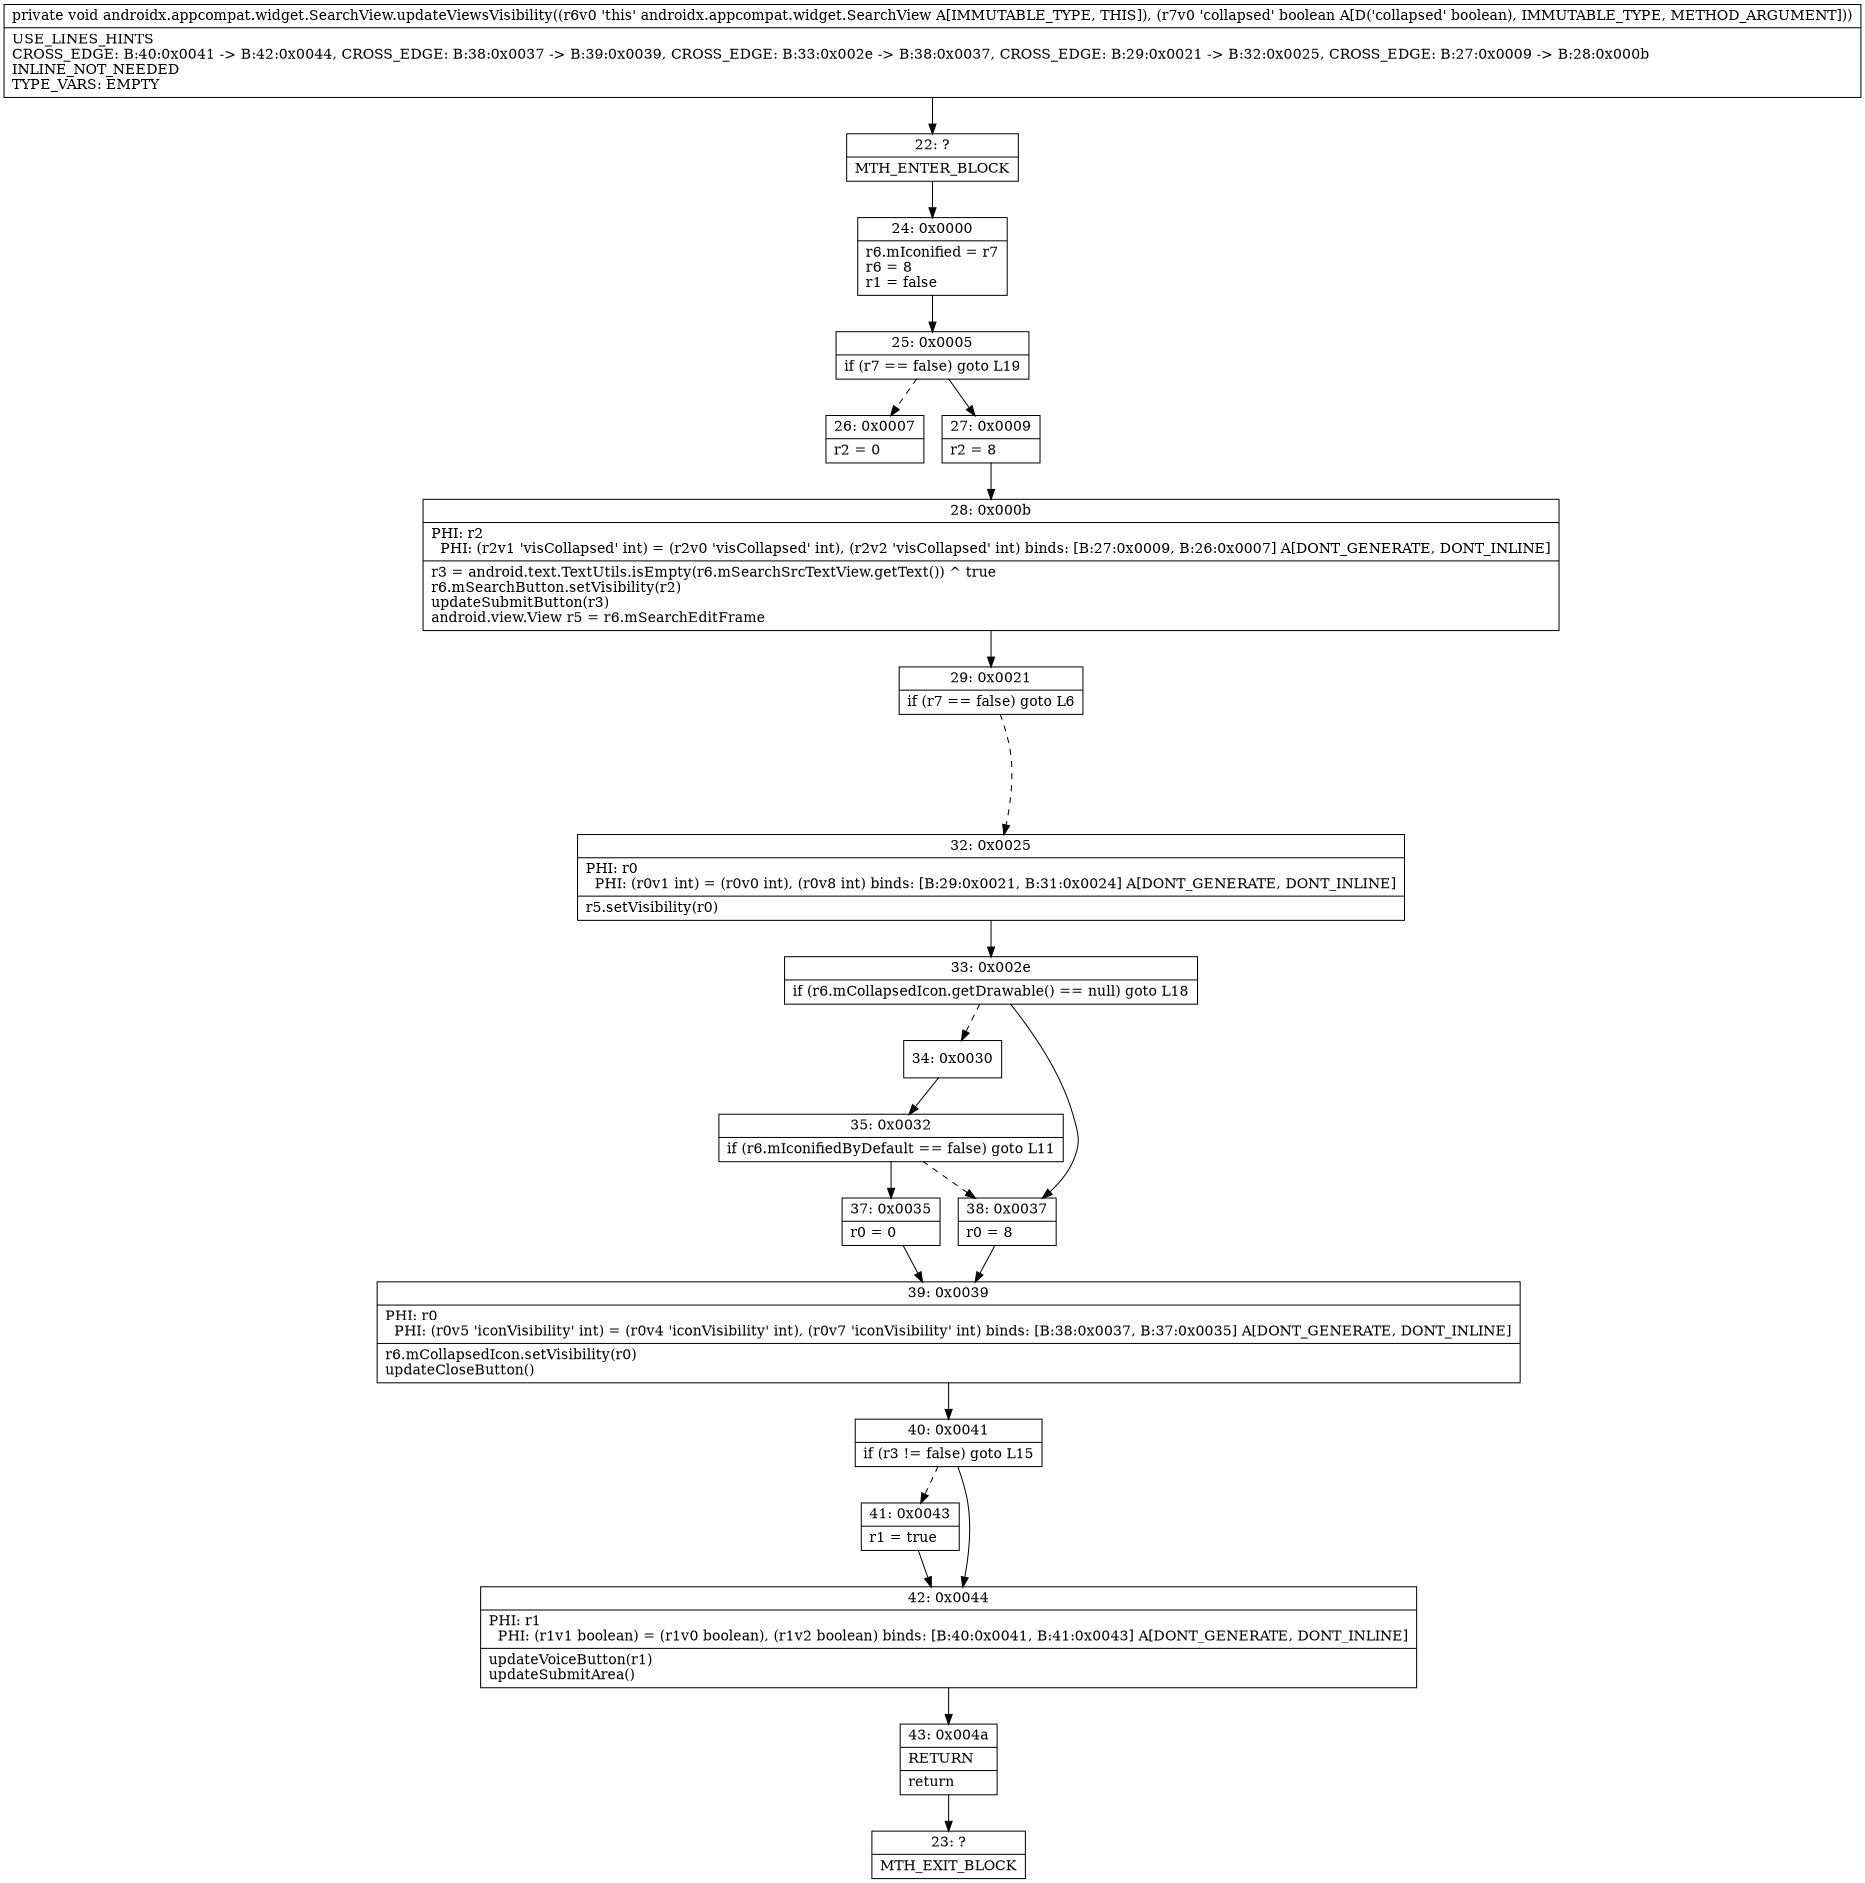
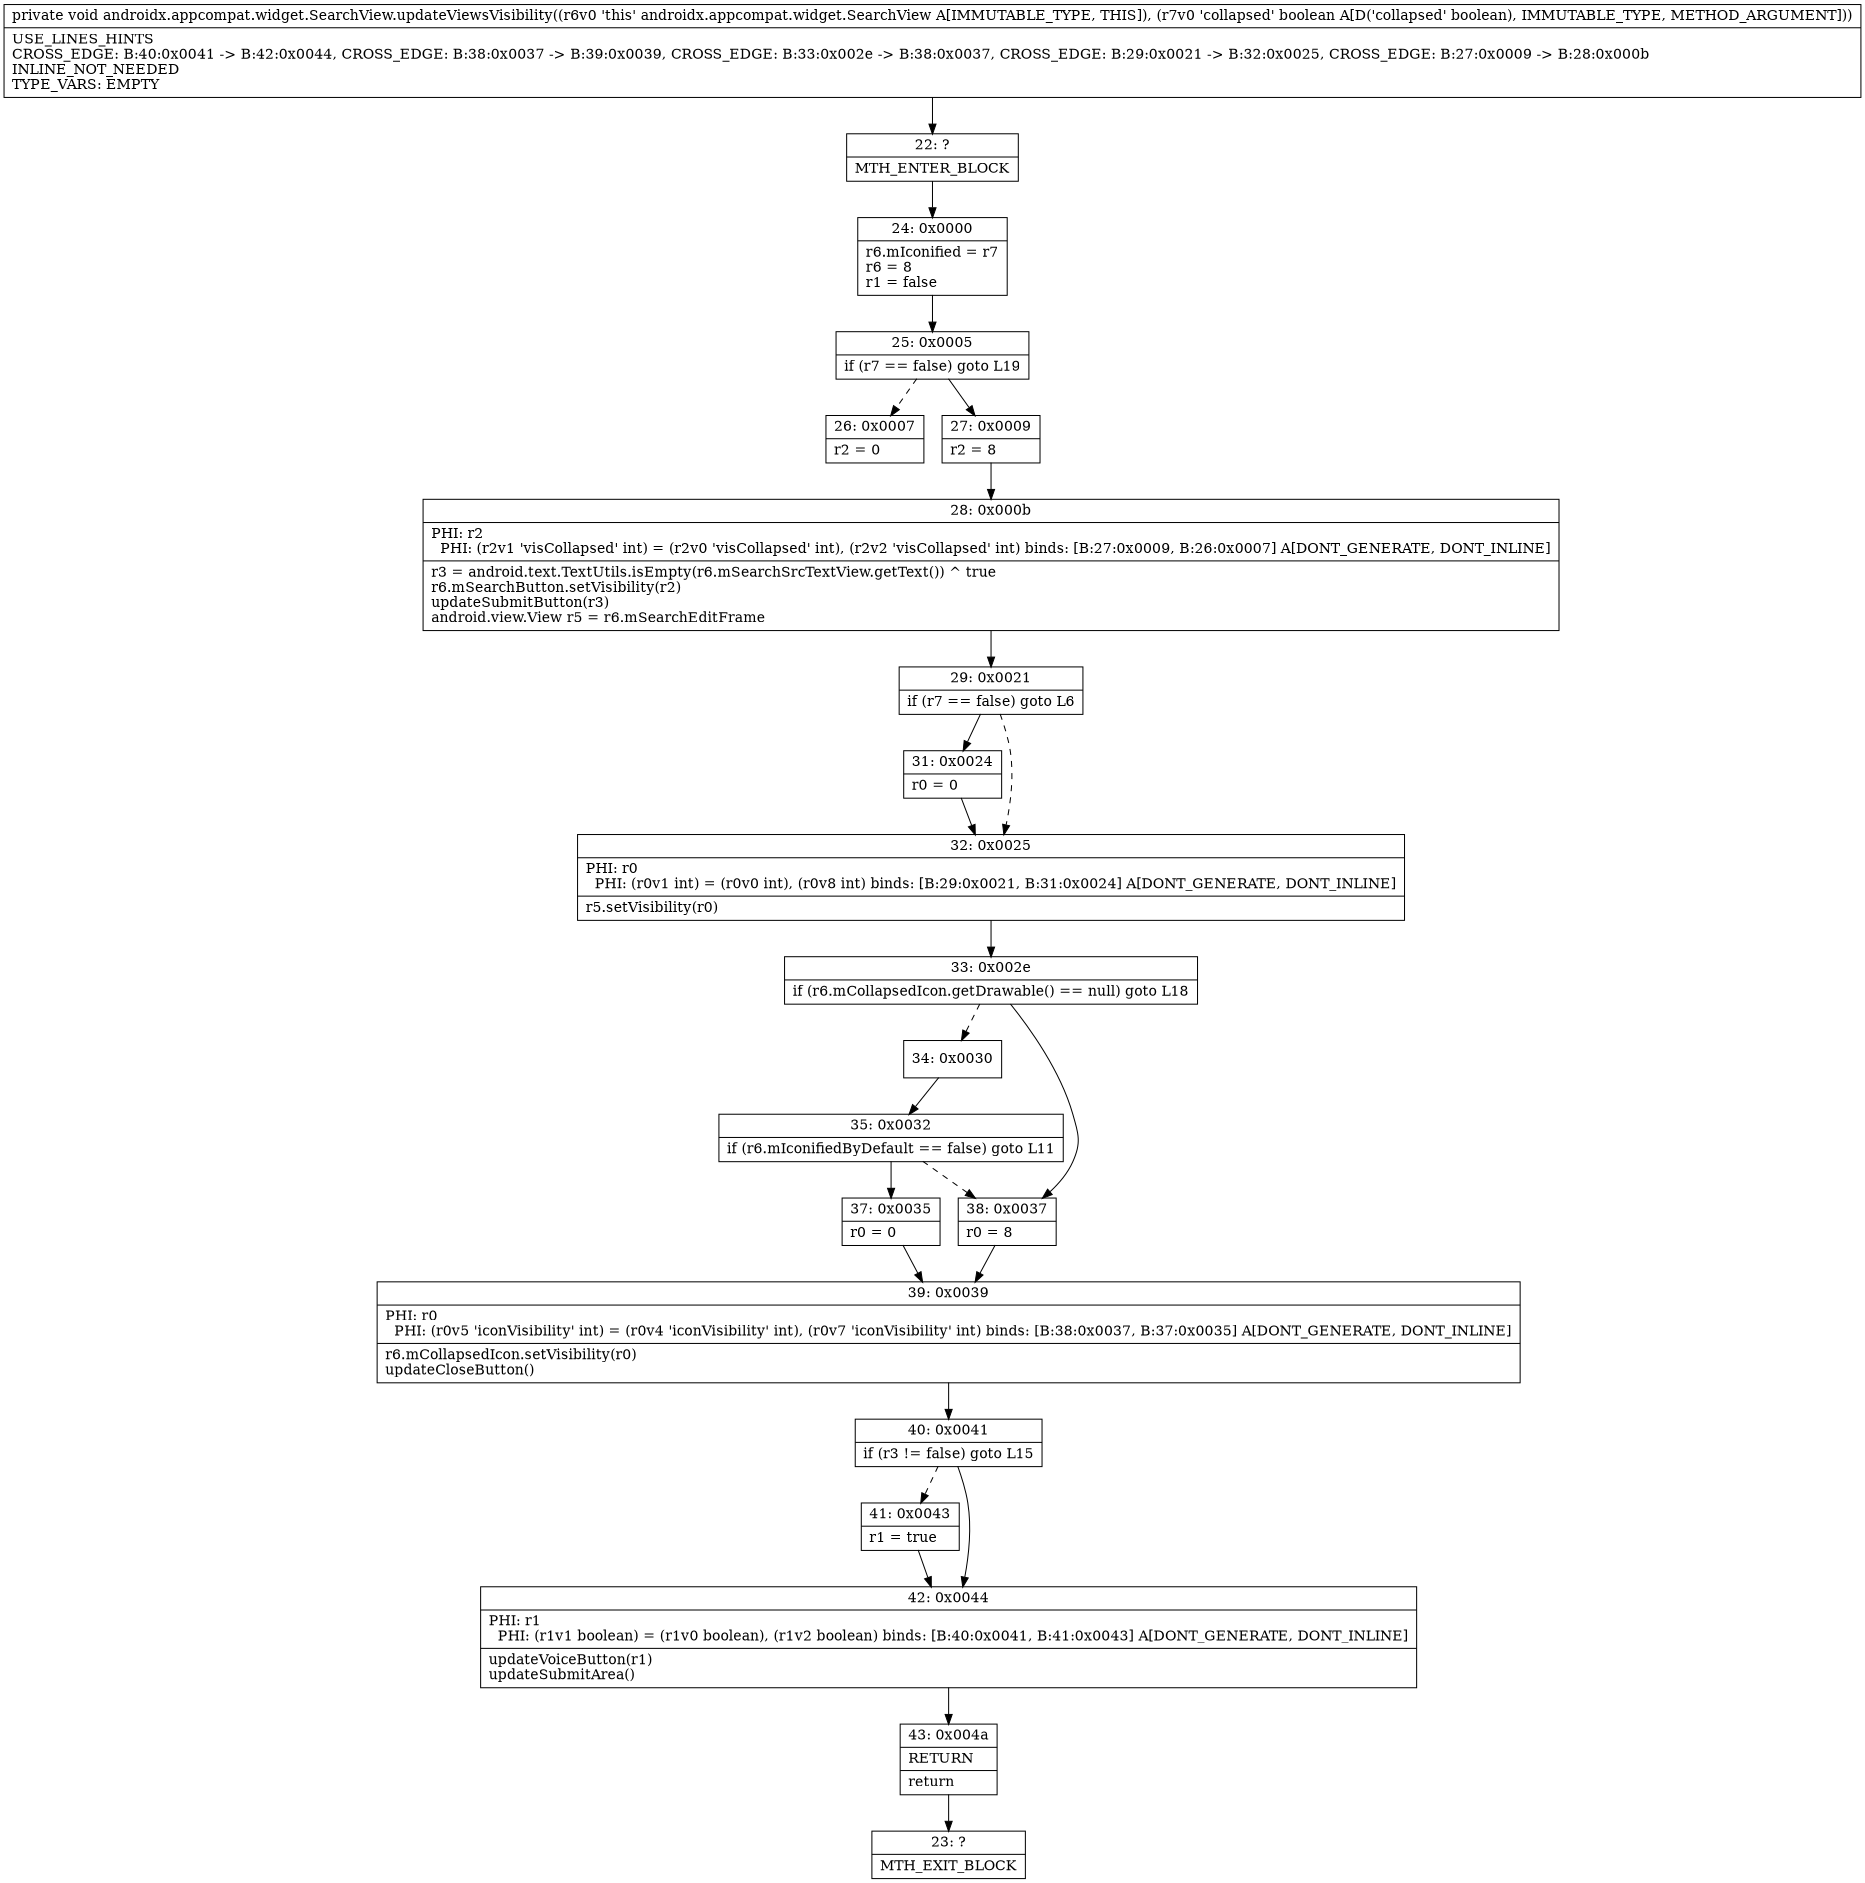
none -> (953, 774)
